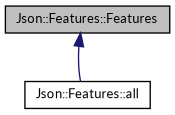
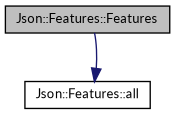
(79, 64) -> (97, 51)
